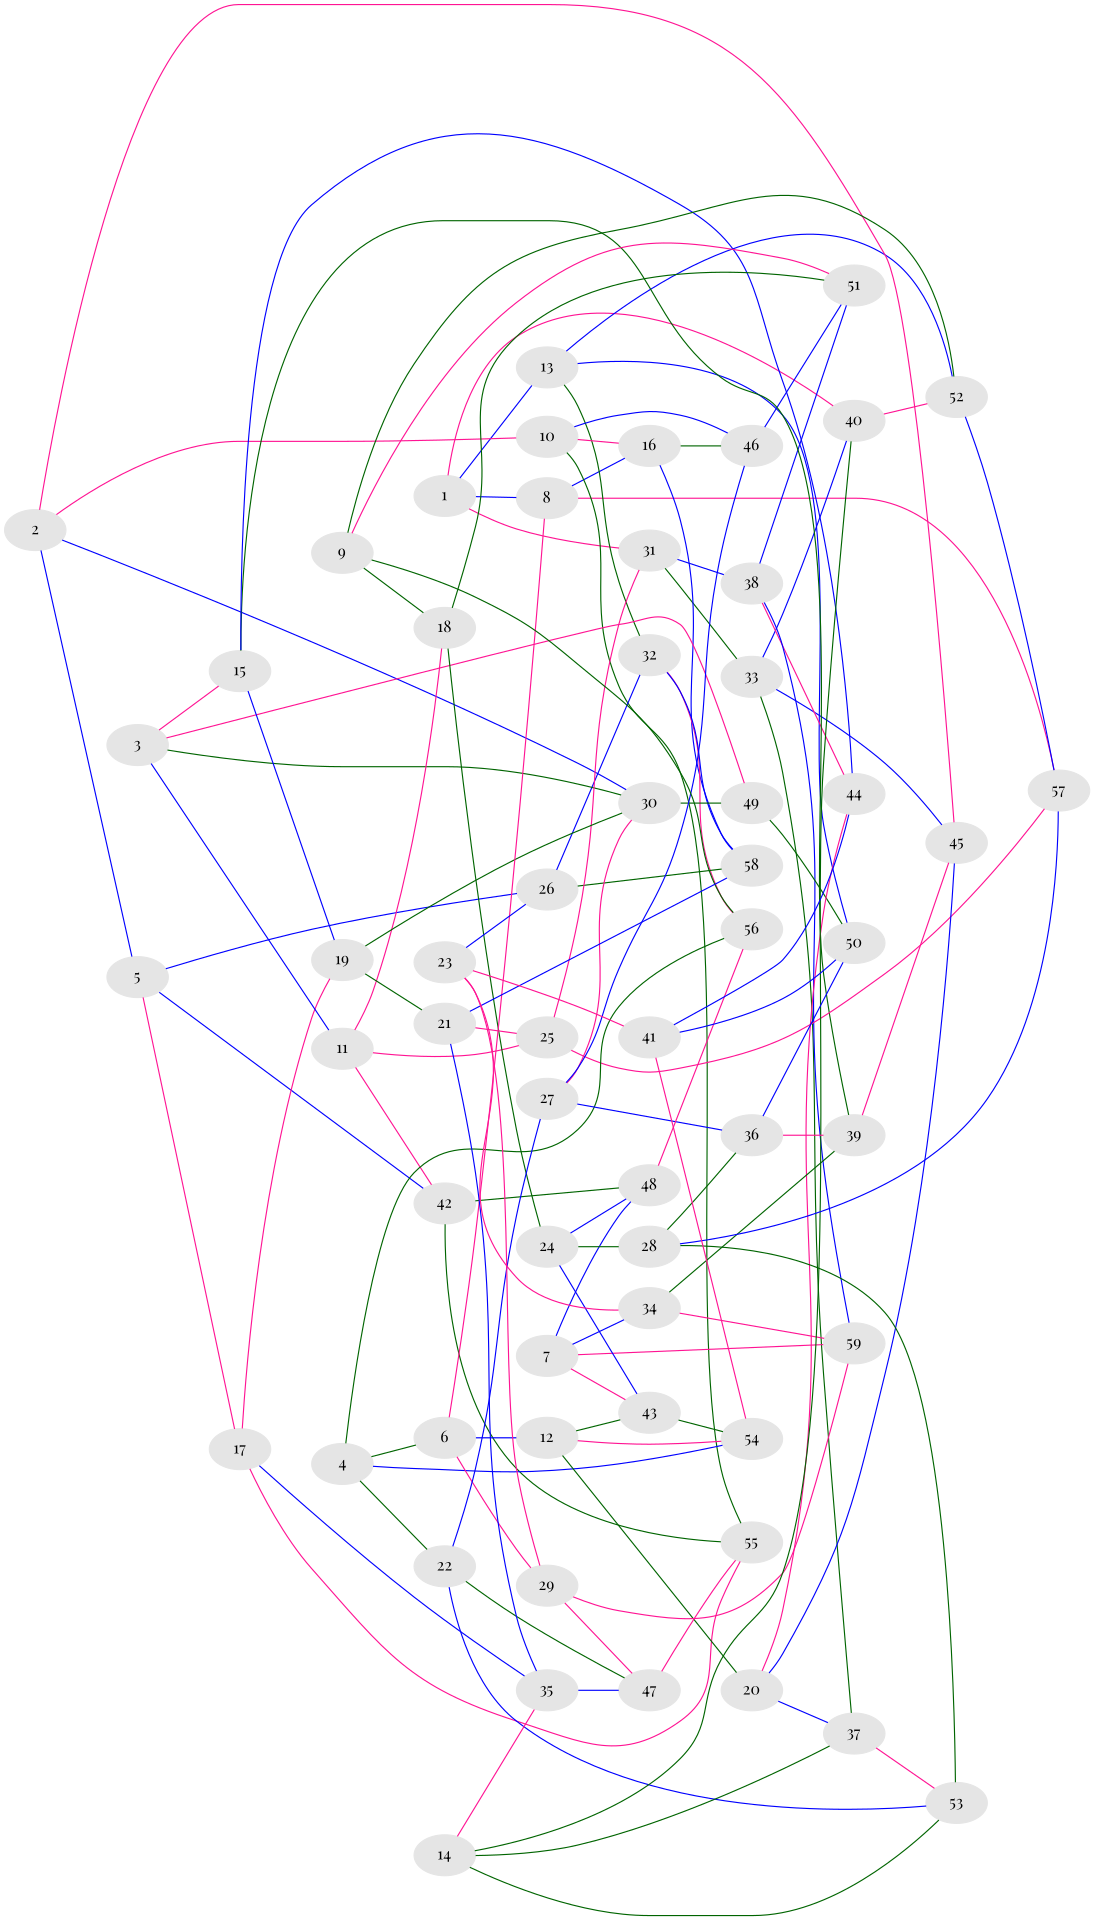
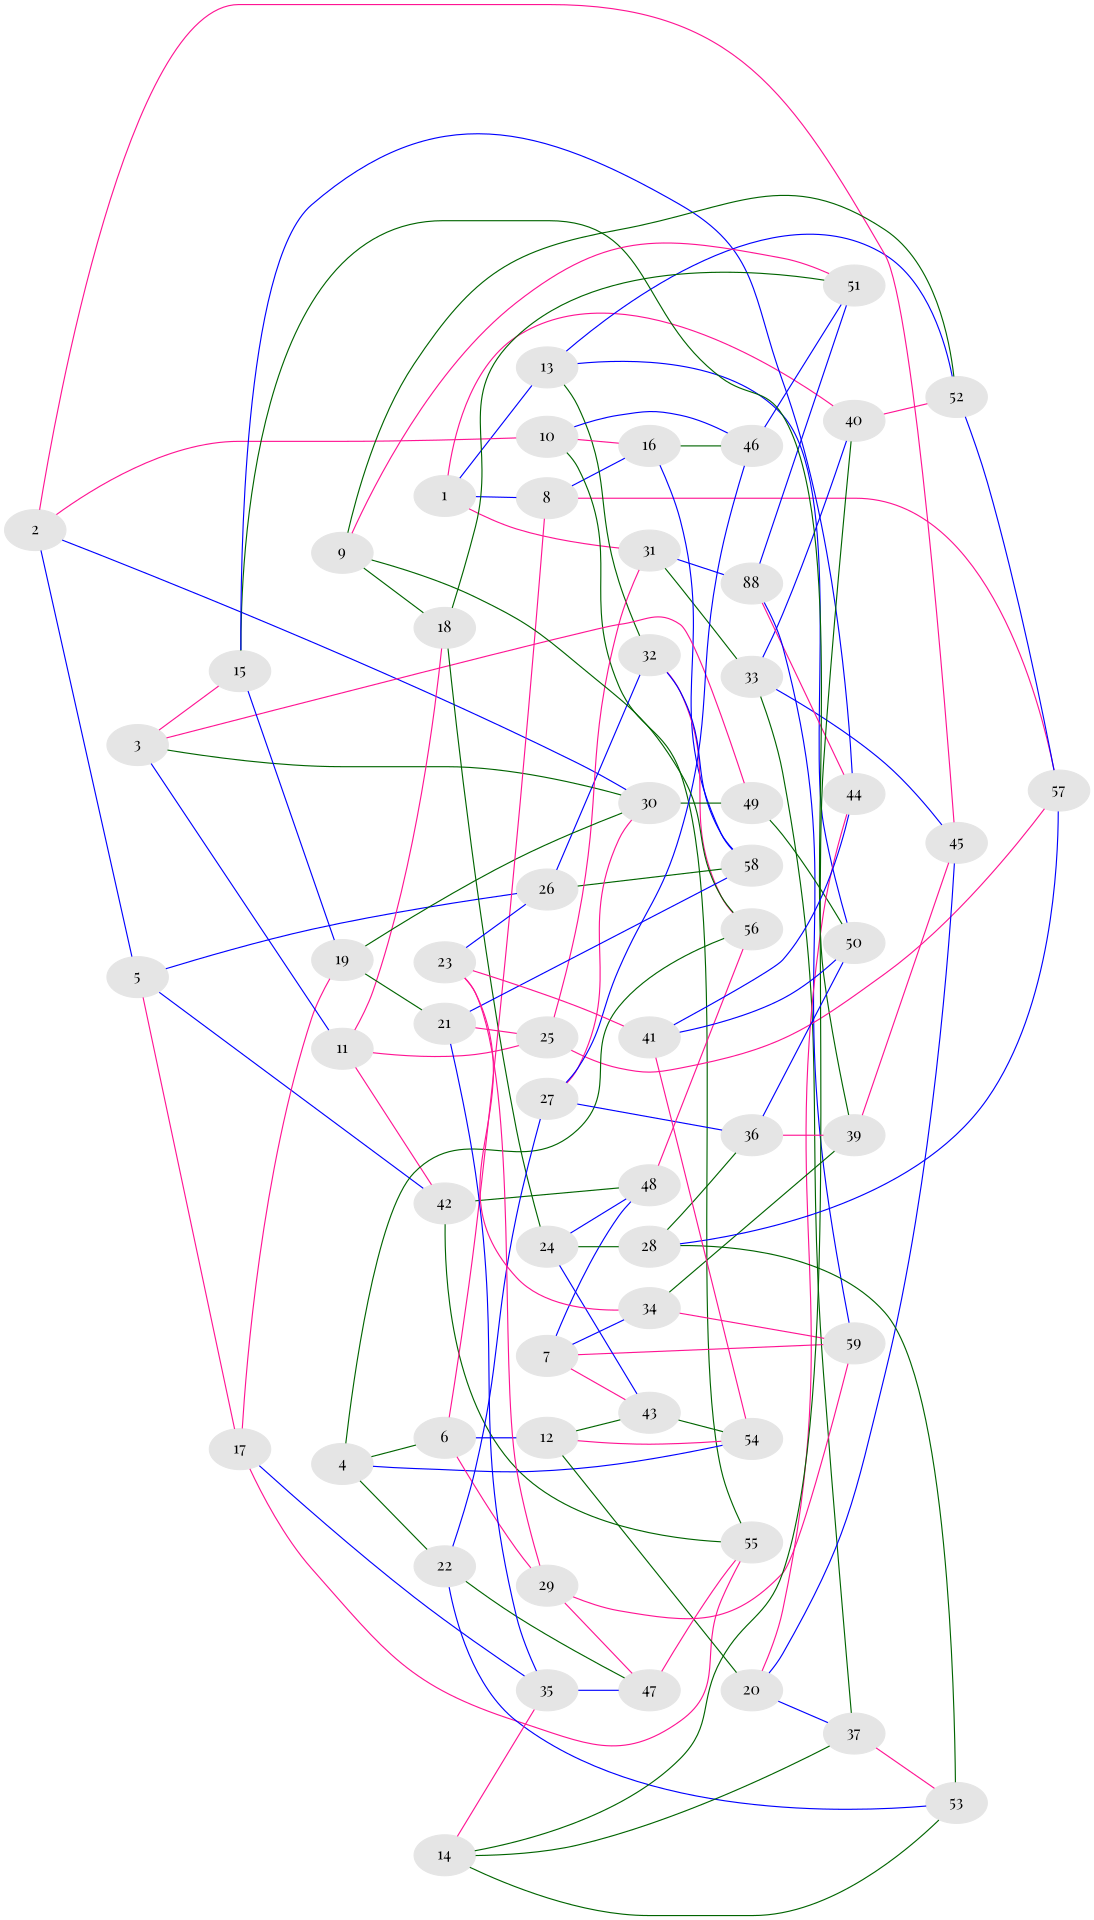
(752, 584) -> (752, 584)
